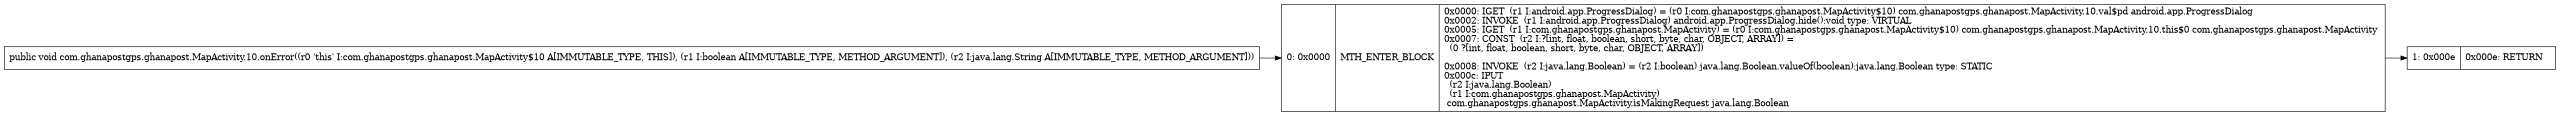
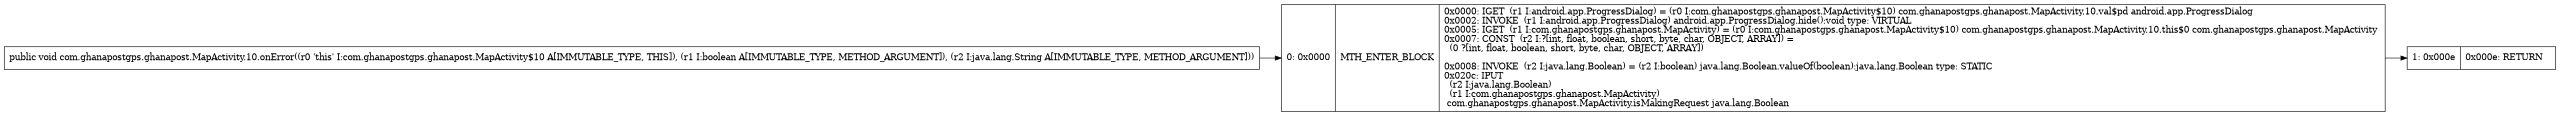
(1476, 76) -> (1476, 76)
